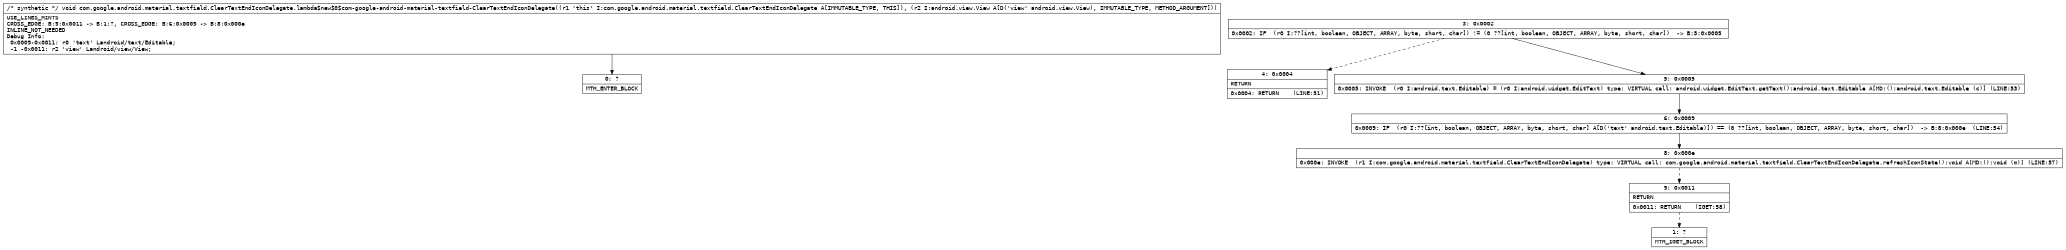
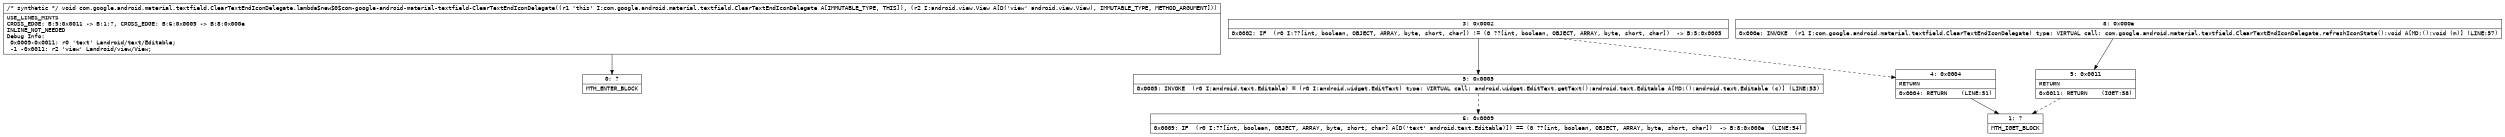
(1679, 102) -> (1478, 102)
none -> (1983, 105)
(1679, 139) -> none
(1679, 173) -> (2105, 52)
